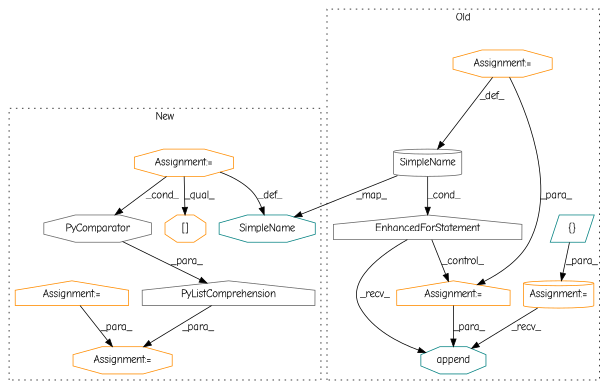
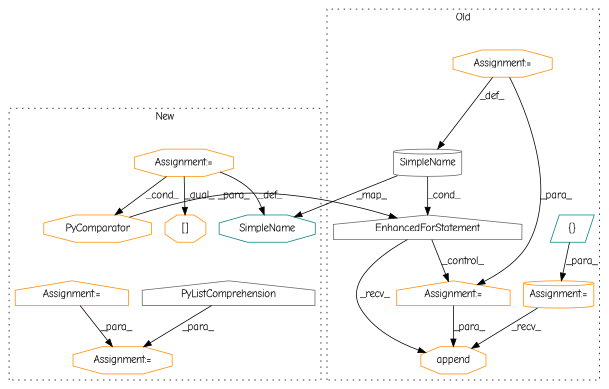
(98, 229) -> (98, 229)
(161, 261) -> (266, 193)
(453, 360) -> (453, 360)
